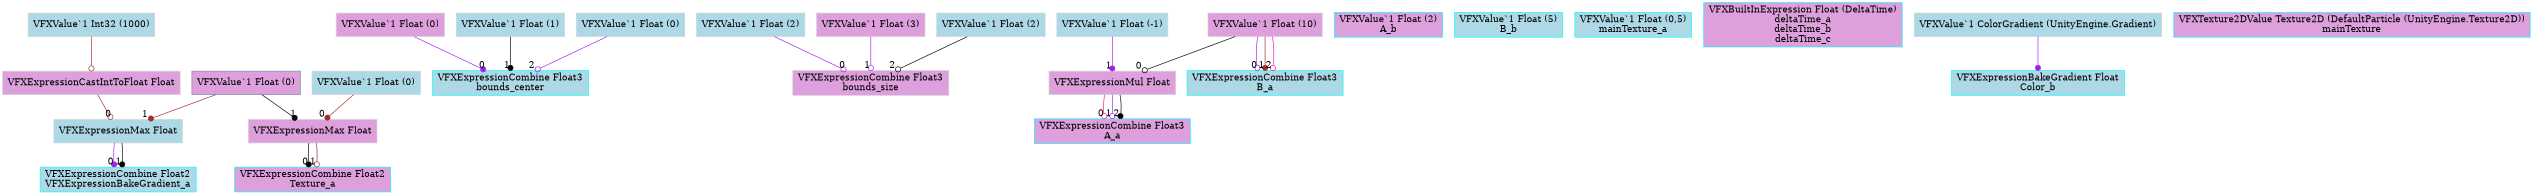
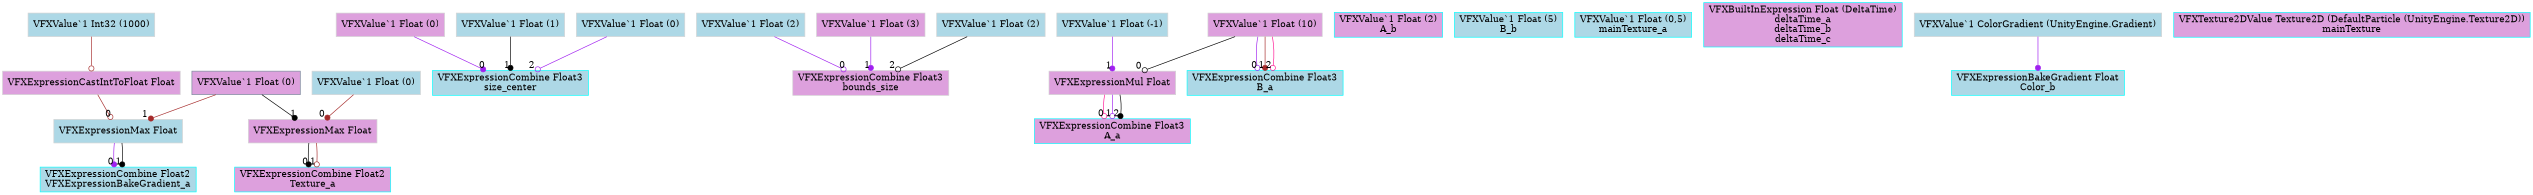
(871, 51) -> (871, 51)
(510, 83) -> (510, 83)
